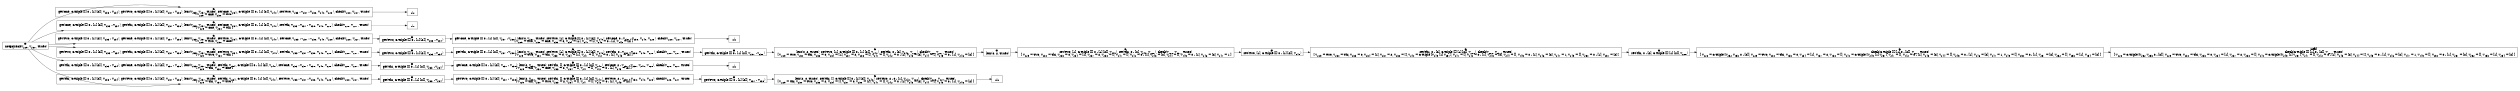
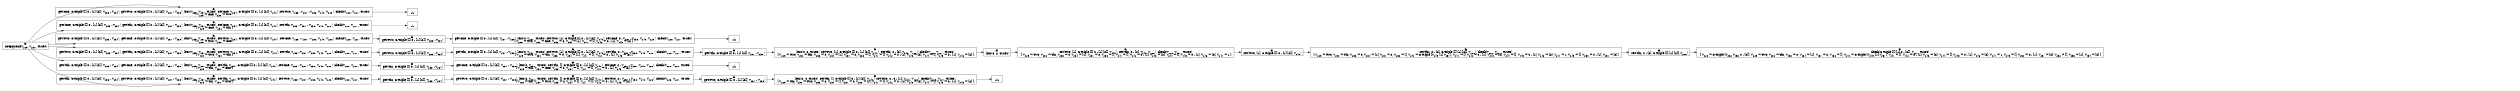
(2314, 52) -> none
